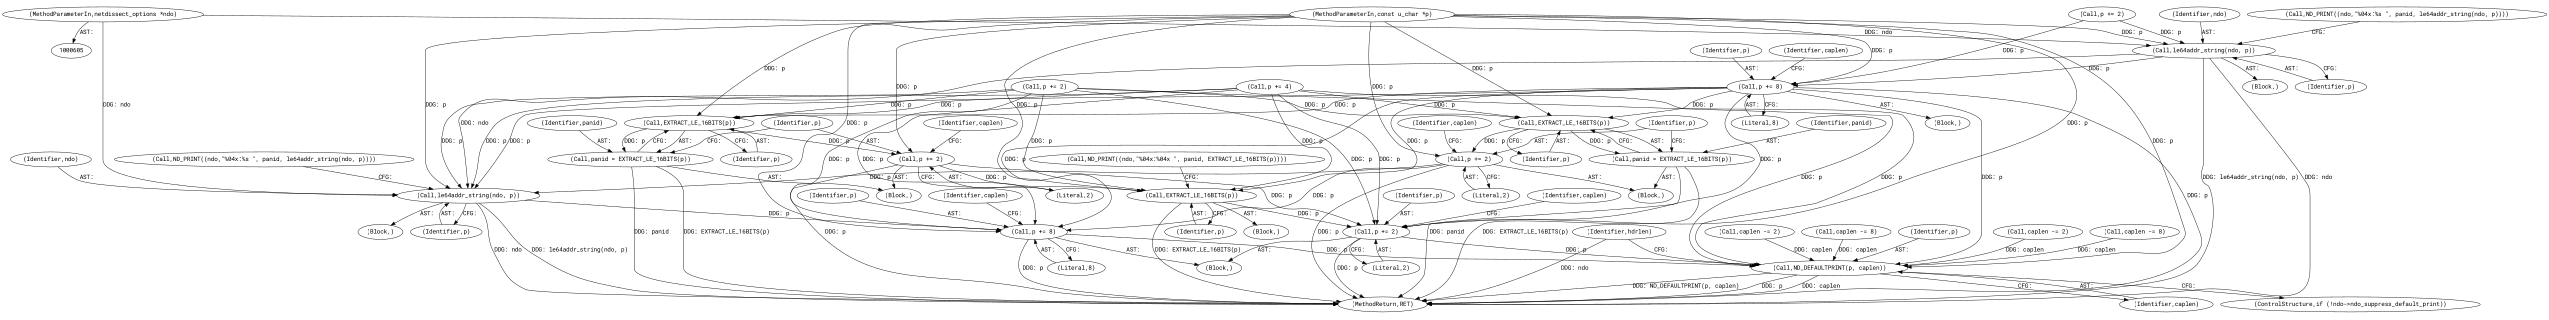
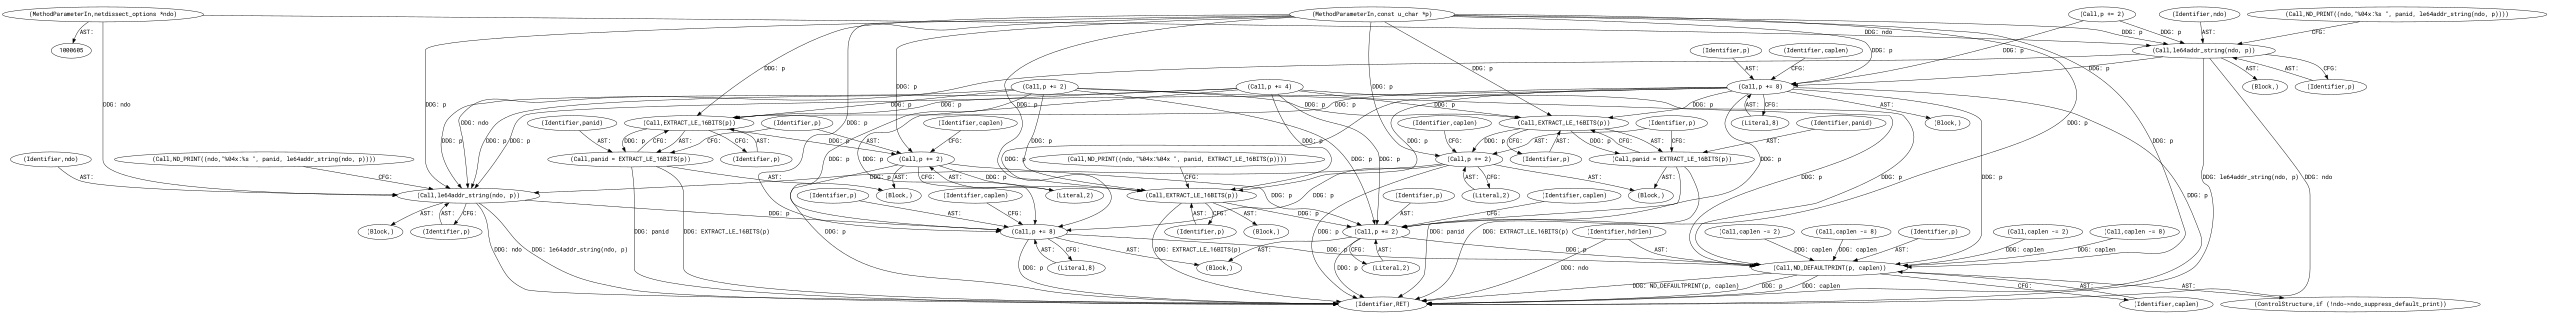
(1663, 250) -> (1663, 250)
(2190, 286) -> (2190, 286)
(1383, 304) -> (1383, 304)
